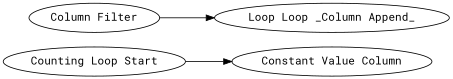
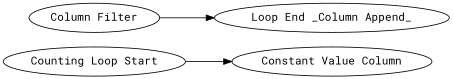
(332, 18) -> (332, 18)
